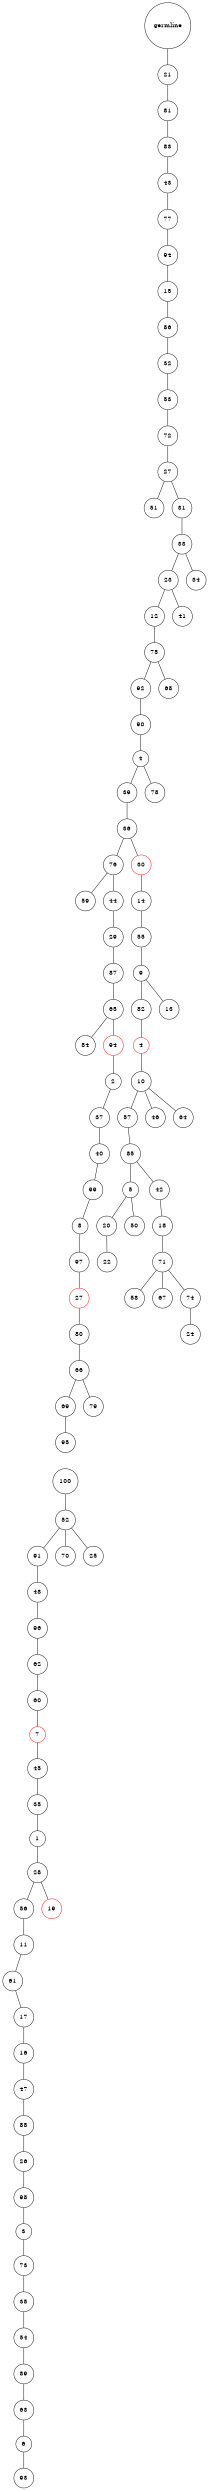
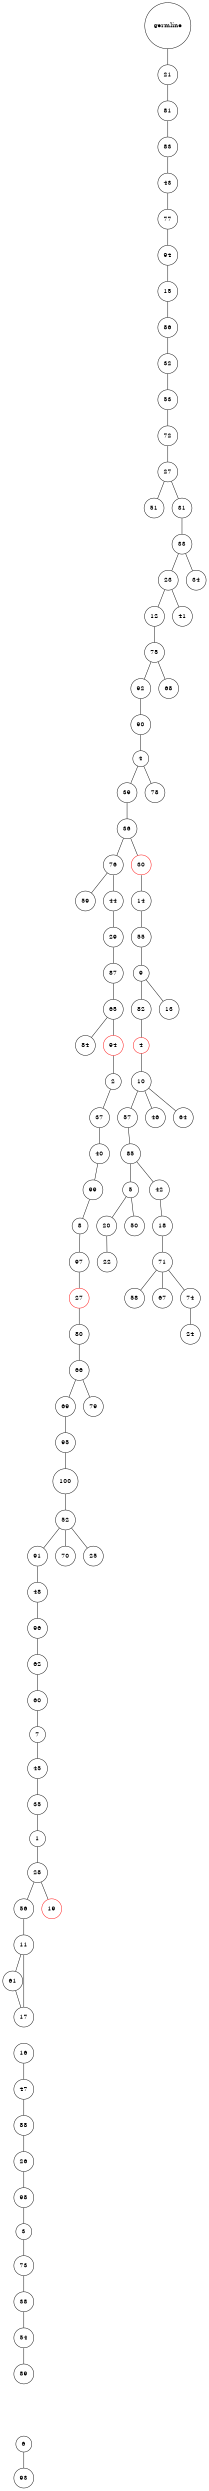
none -> (65, 1461)
(38, 1735) -> (38, 1735)
(24, 2035) -> (24, 1981)
(24, 2410) -> none
